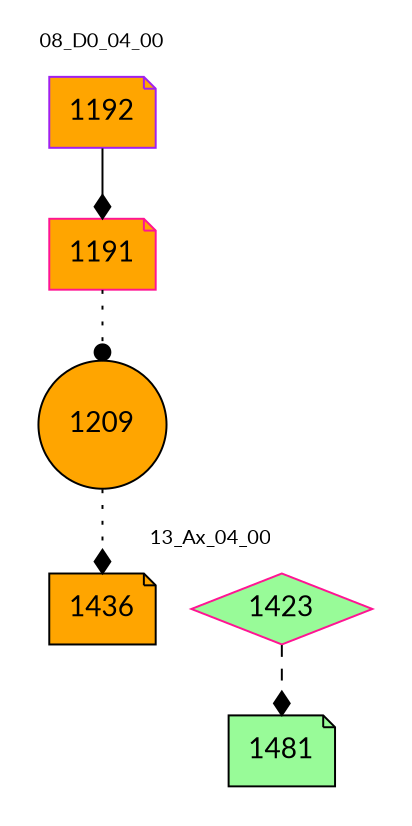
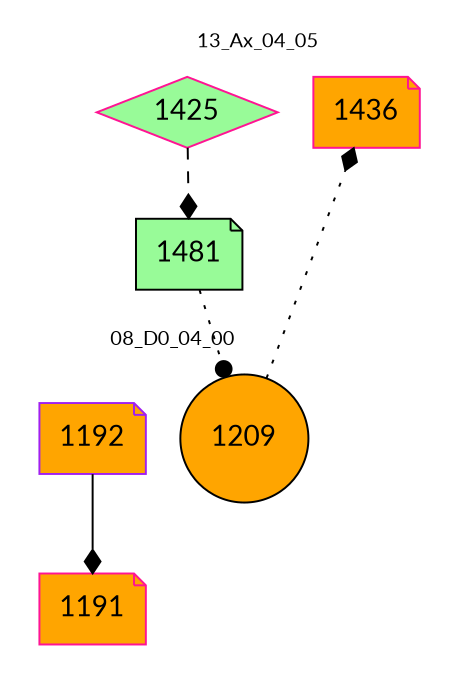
(102, 317) -> (213, 335)
(211, 539) -> (258, 42)
(102, 609) -> (367, 112)
(282, 609) -> (187, 112)
